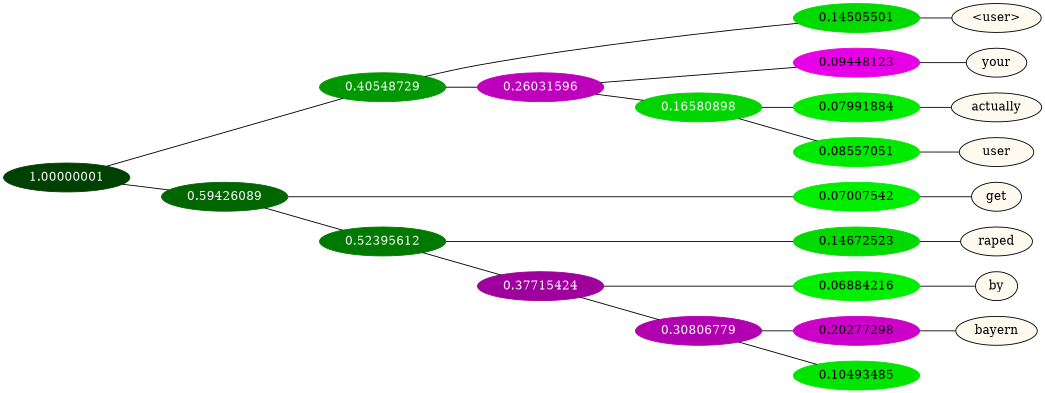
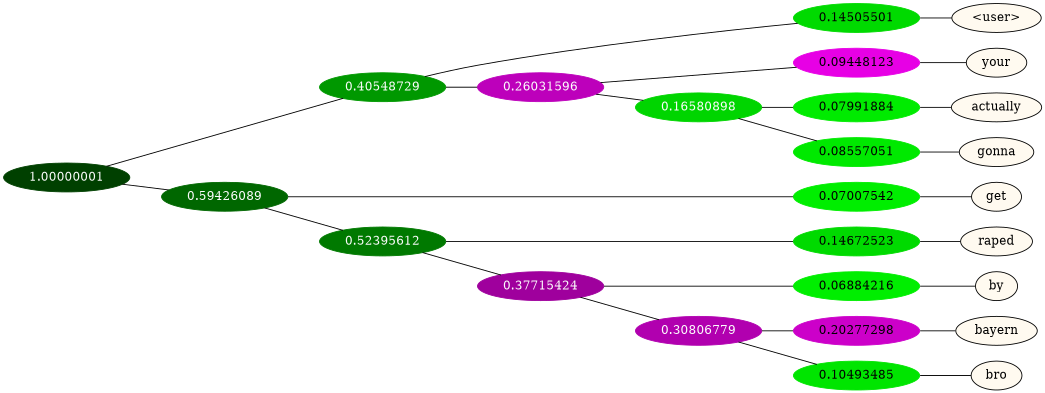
(997, 152) -> (997, 152)
none -> (997, 376)
